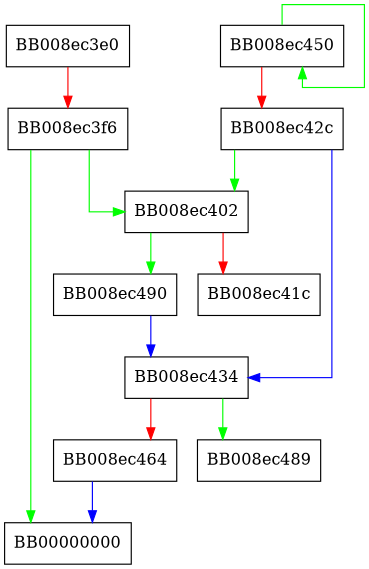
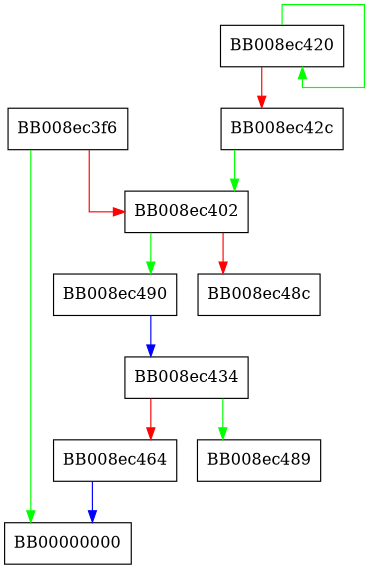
(68, 46) -> none
(282, 46) -> (282, 46)
(89, 193) -> (89, 193)
(259, 295) -> (259, 295)
(332, 300) -> none
